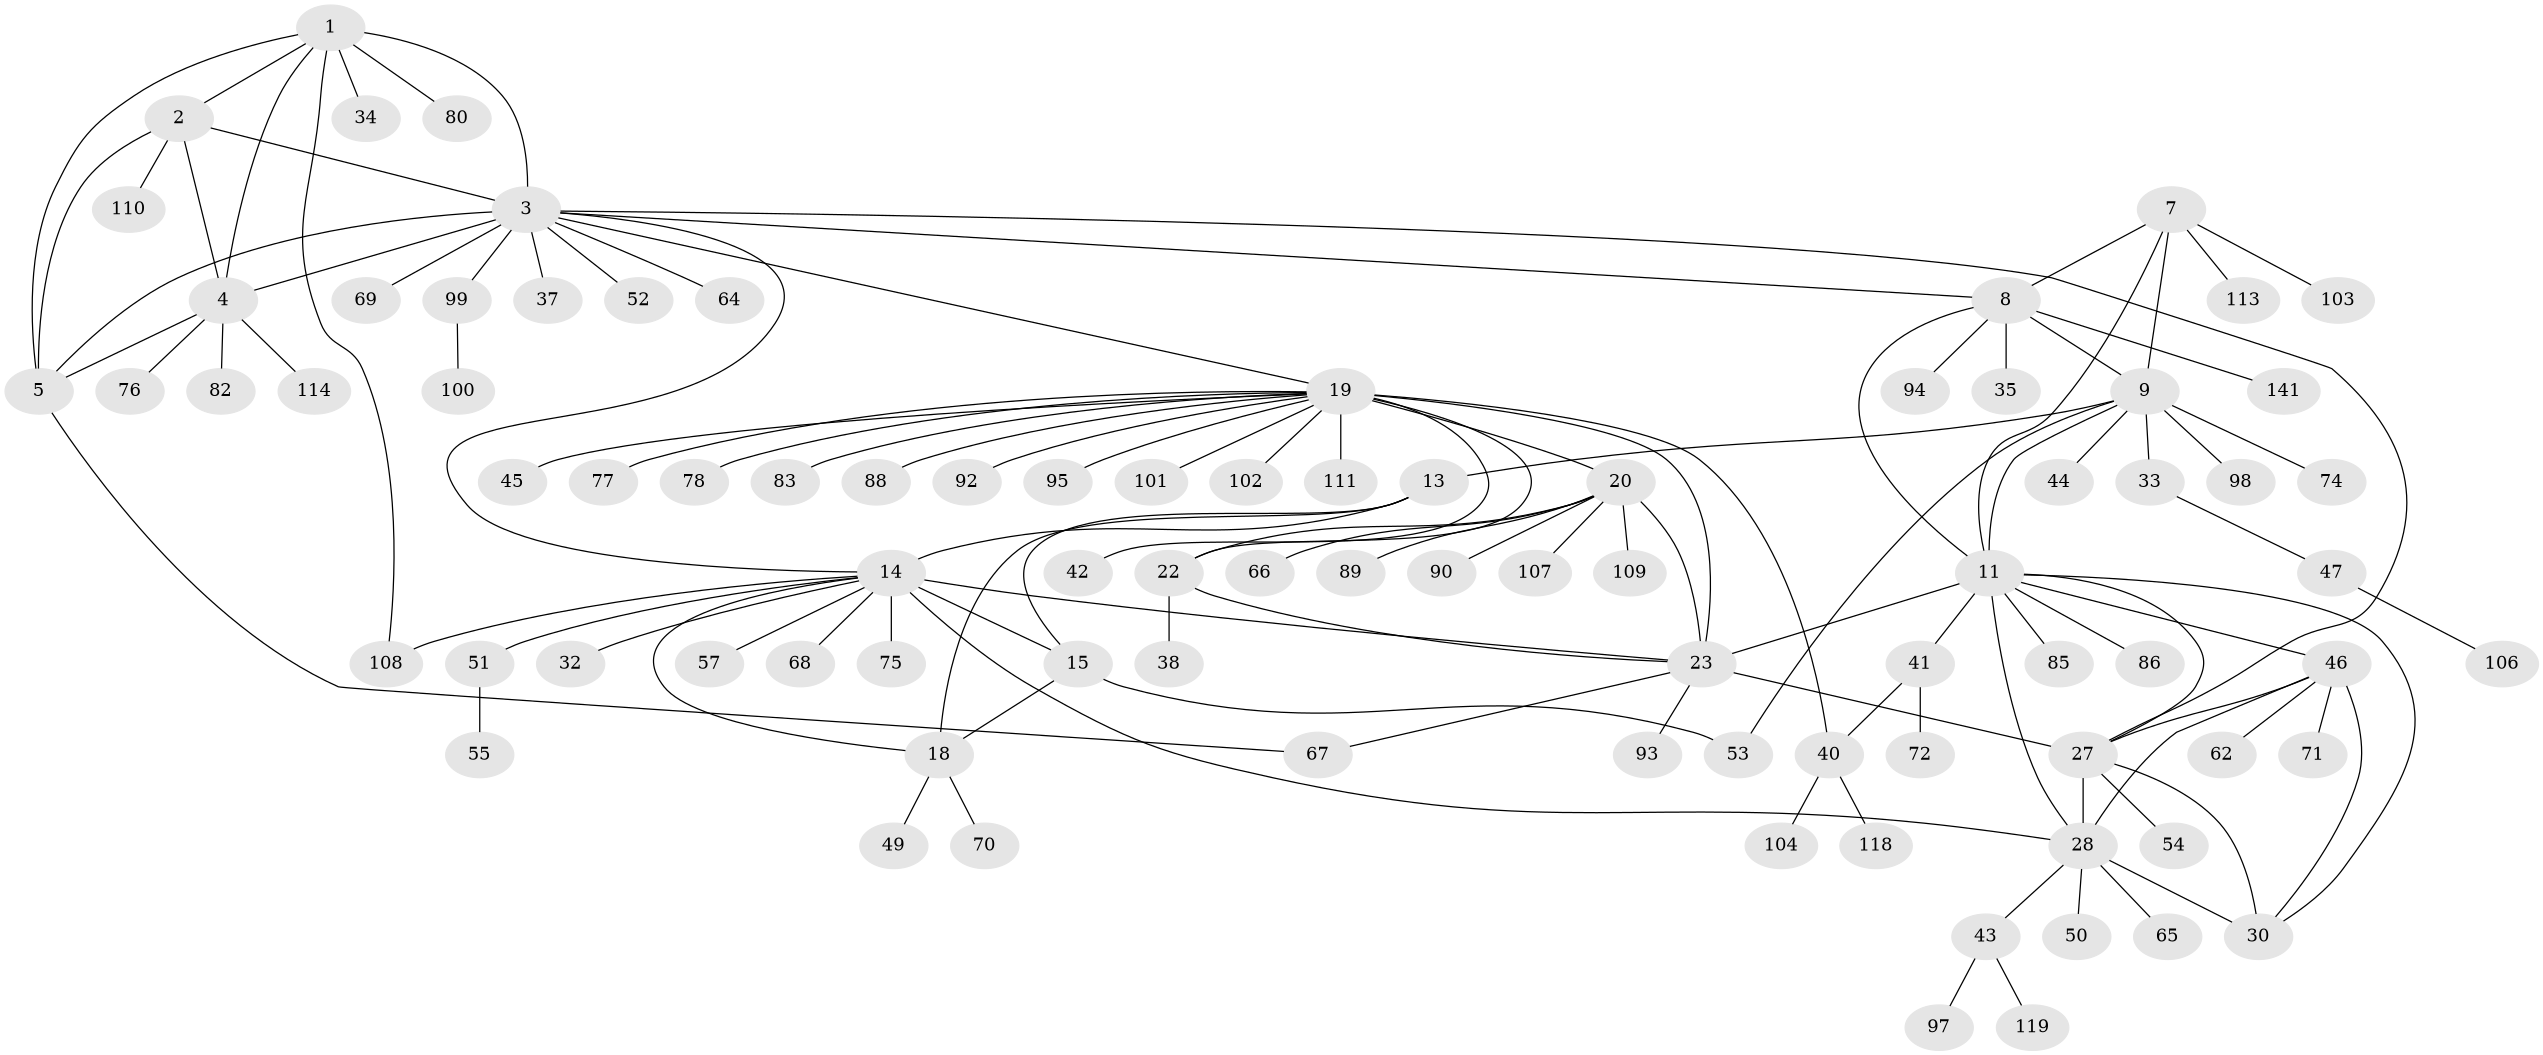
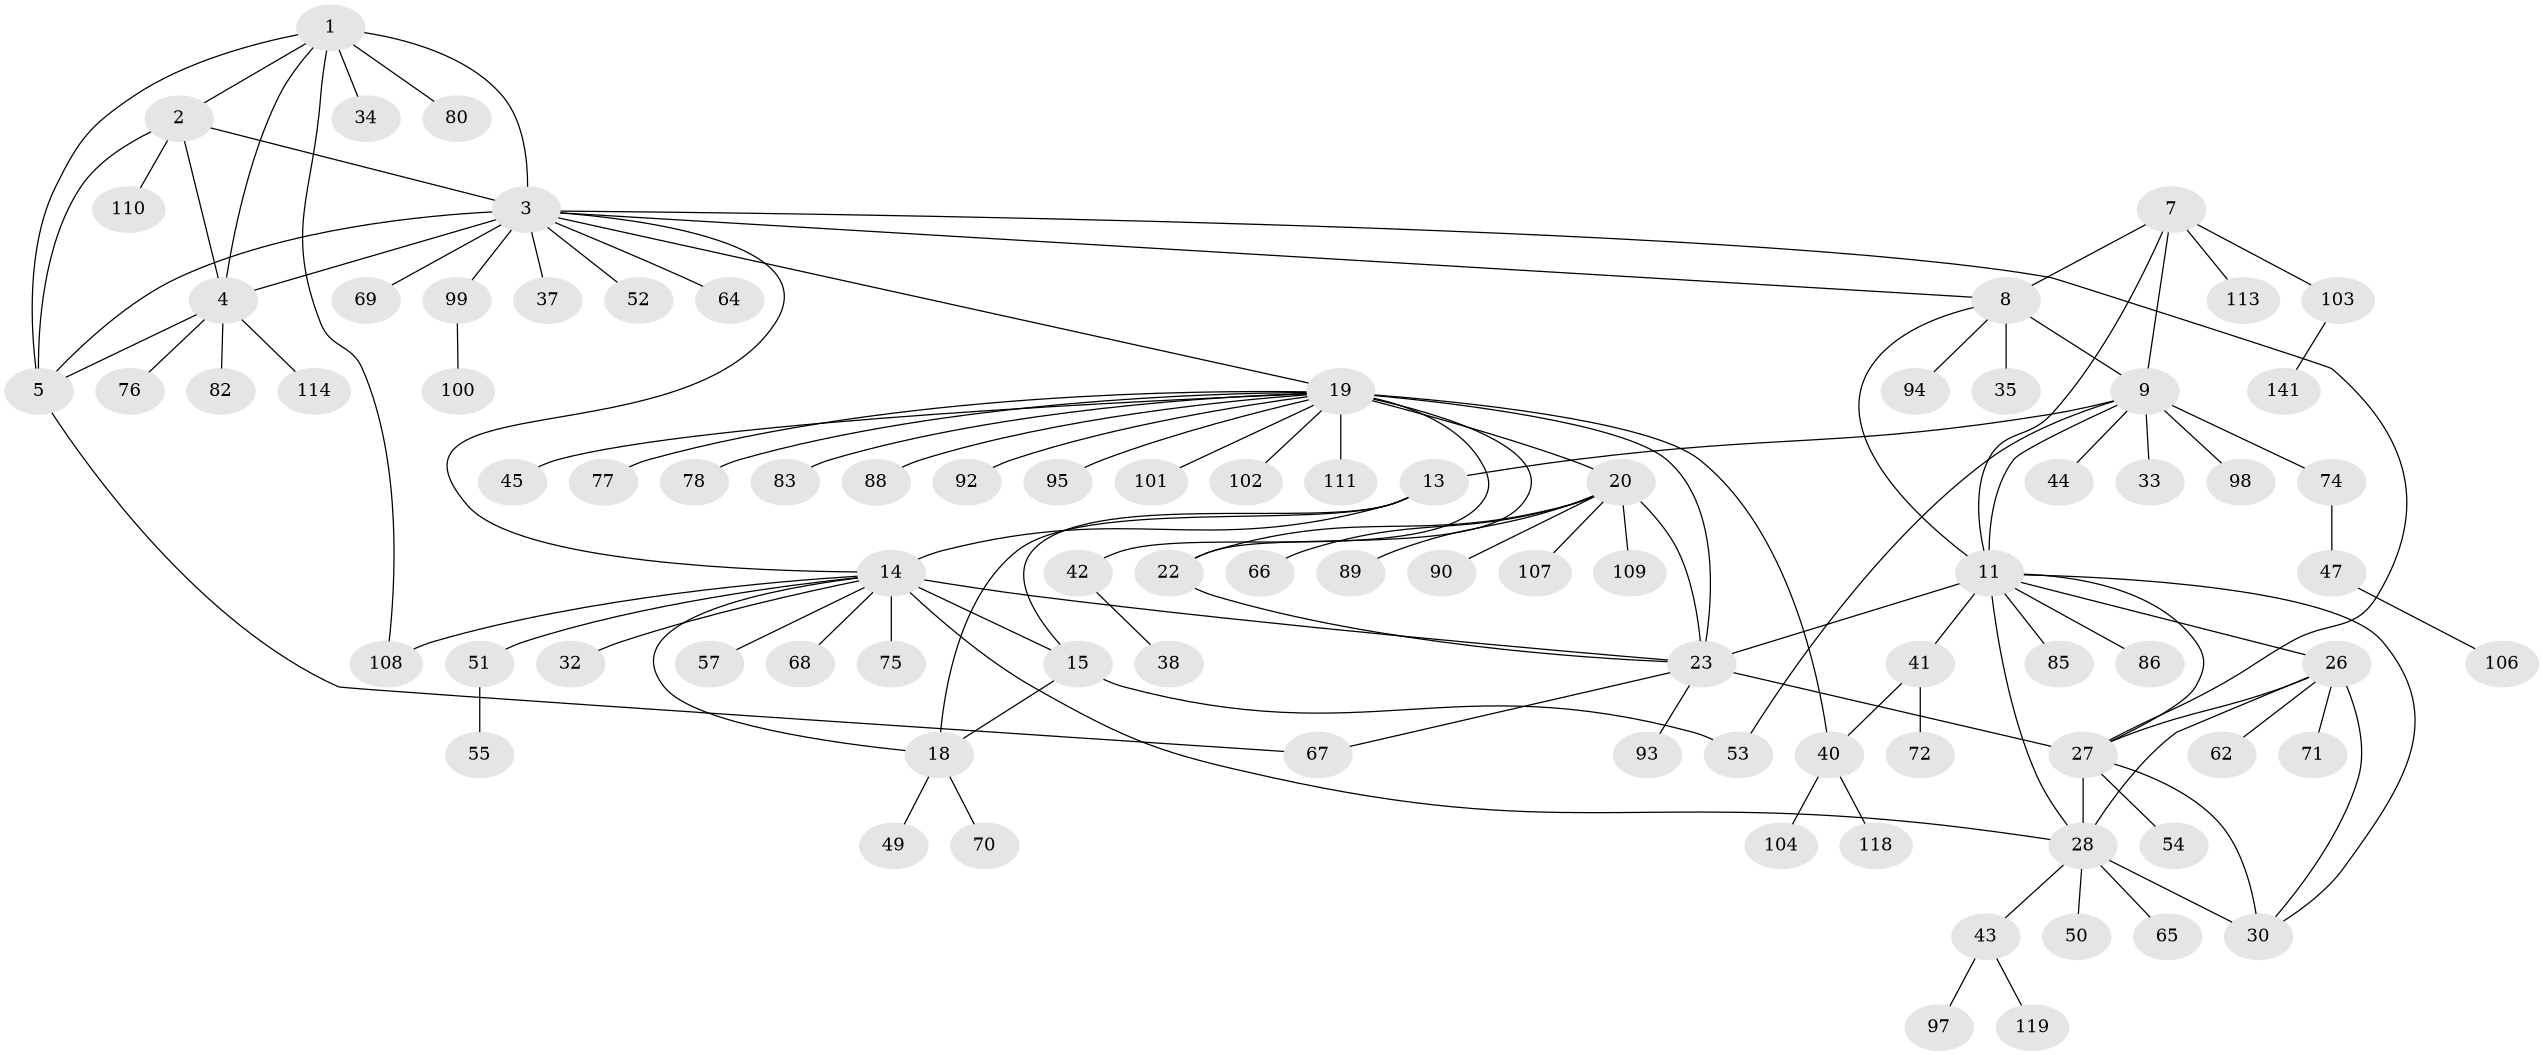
(2139, 344) -> (2311, 346)
(2241, 528) -> (2332, 528)
(1169, 620) -> (1123, 618)
(2337, 664) -> (2337, 664)
